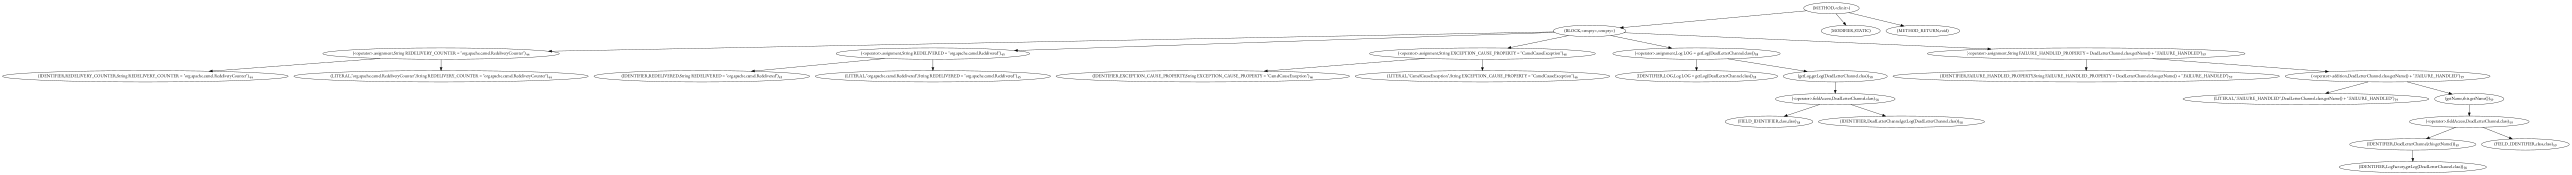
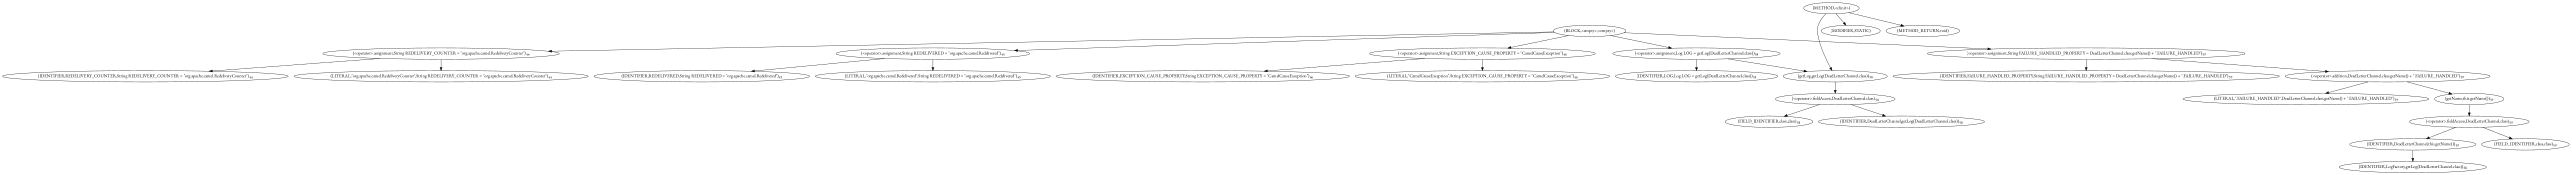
(1715, 19) -> (1819, 39)
